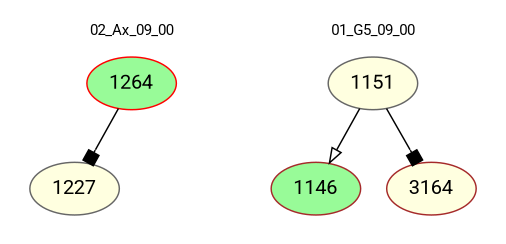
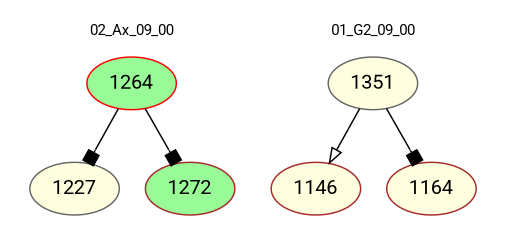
(374, 31) -> (374, 31)
(373, 83) -> (373, 83)
none -> (190, 189)
(316, 189) -> (316, 189)
(431, 189) -> (431, 189)
